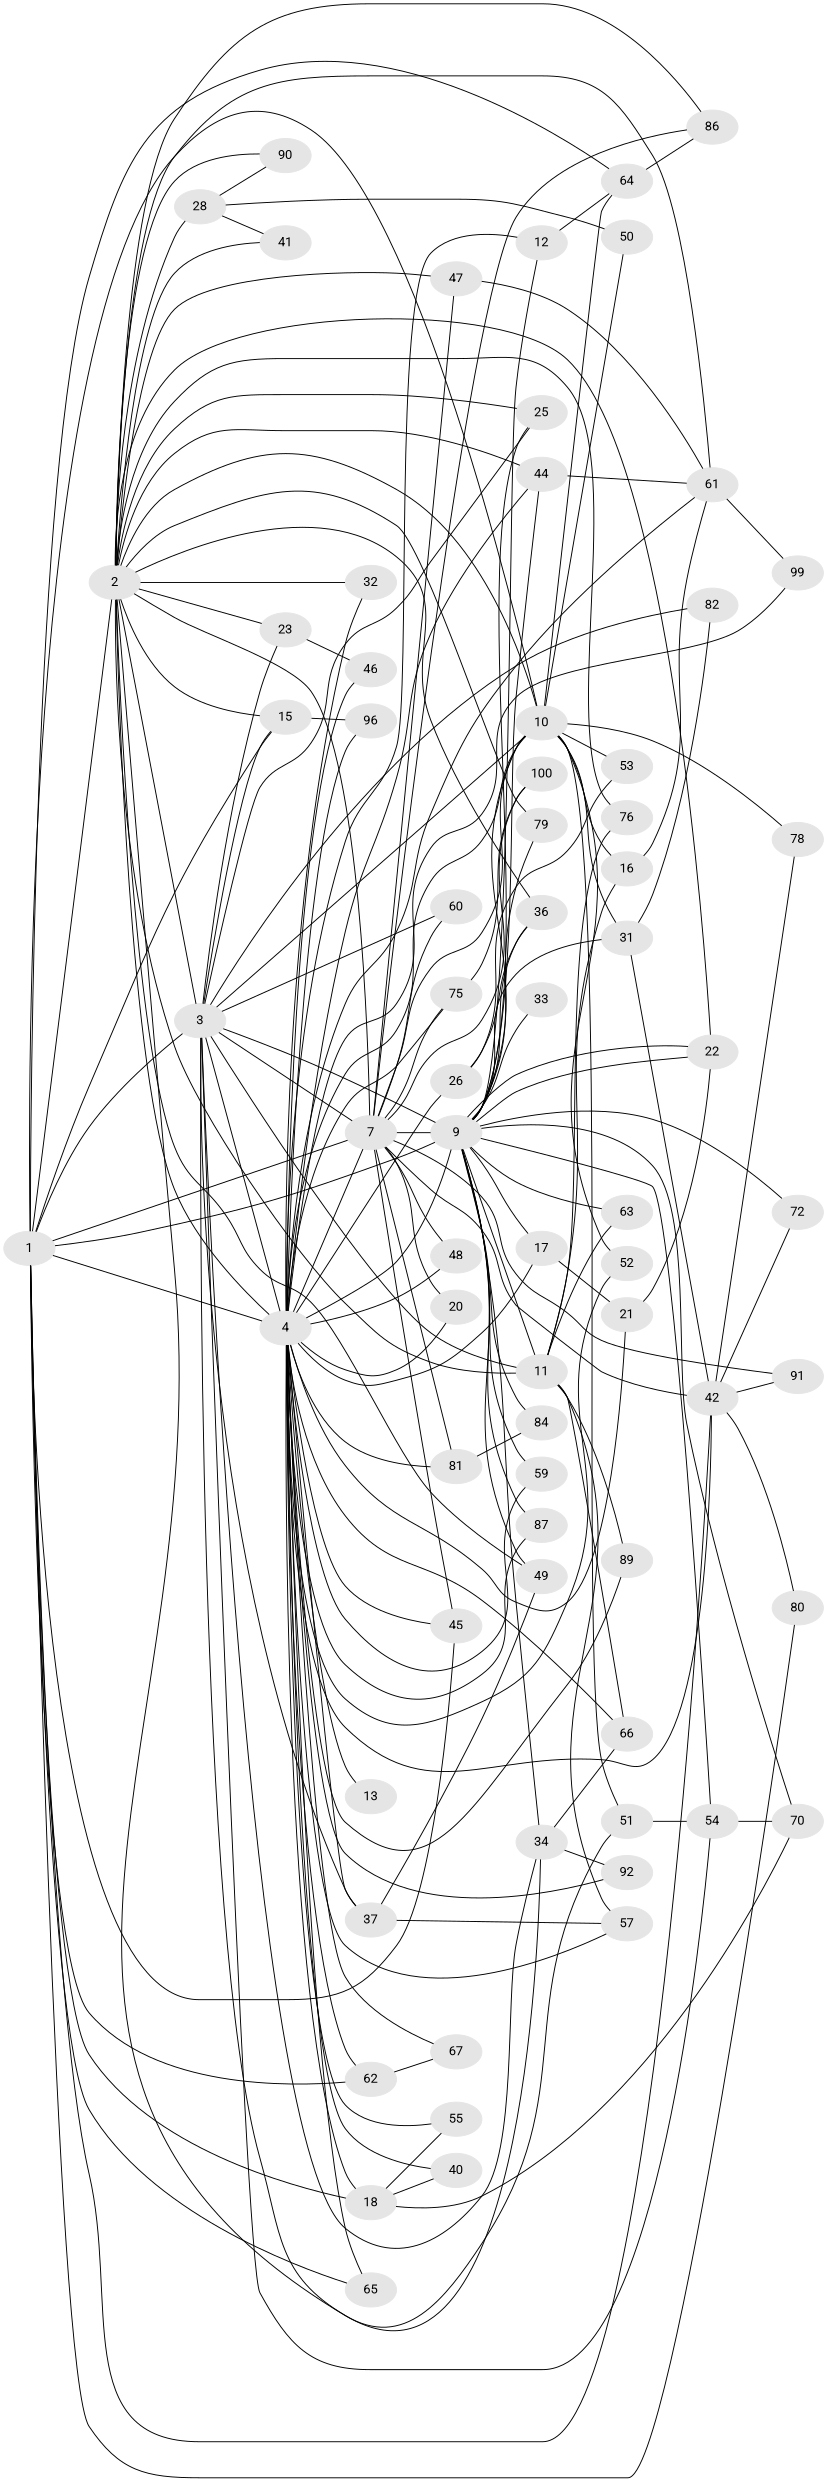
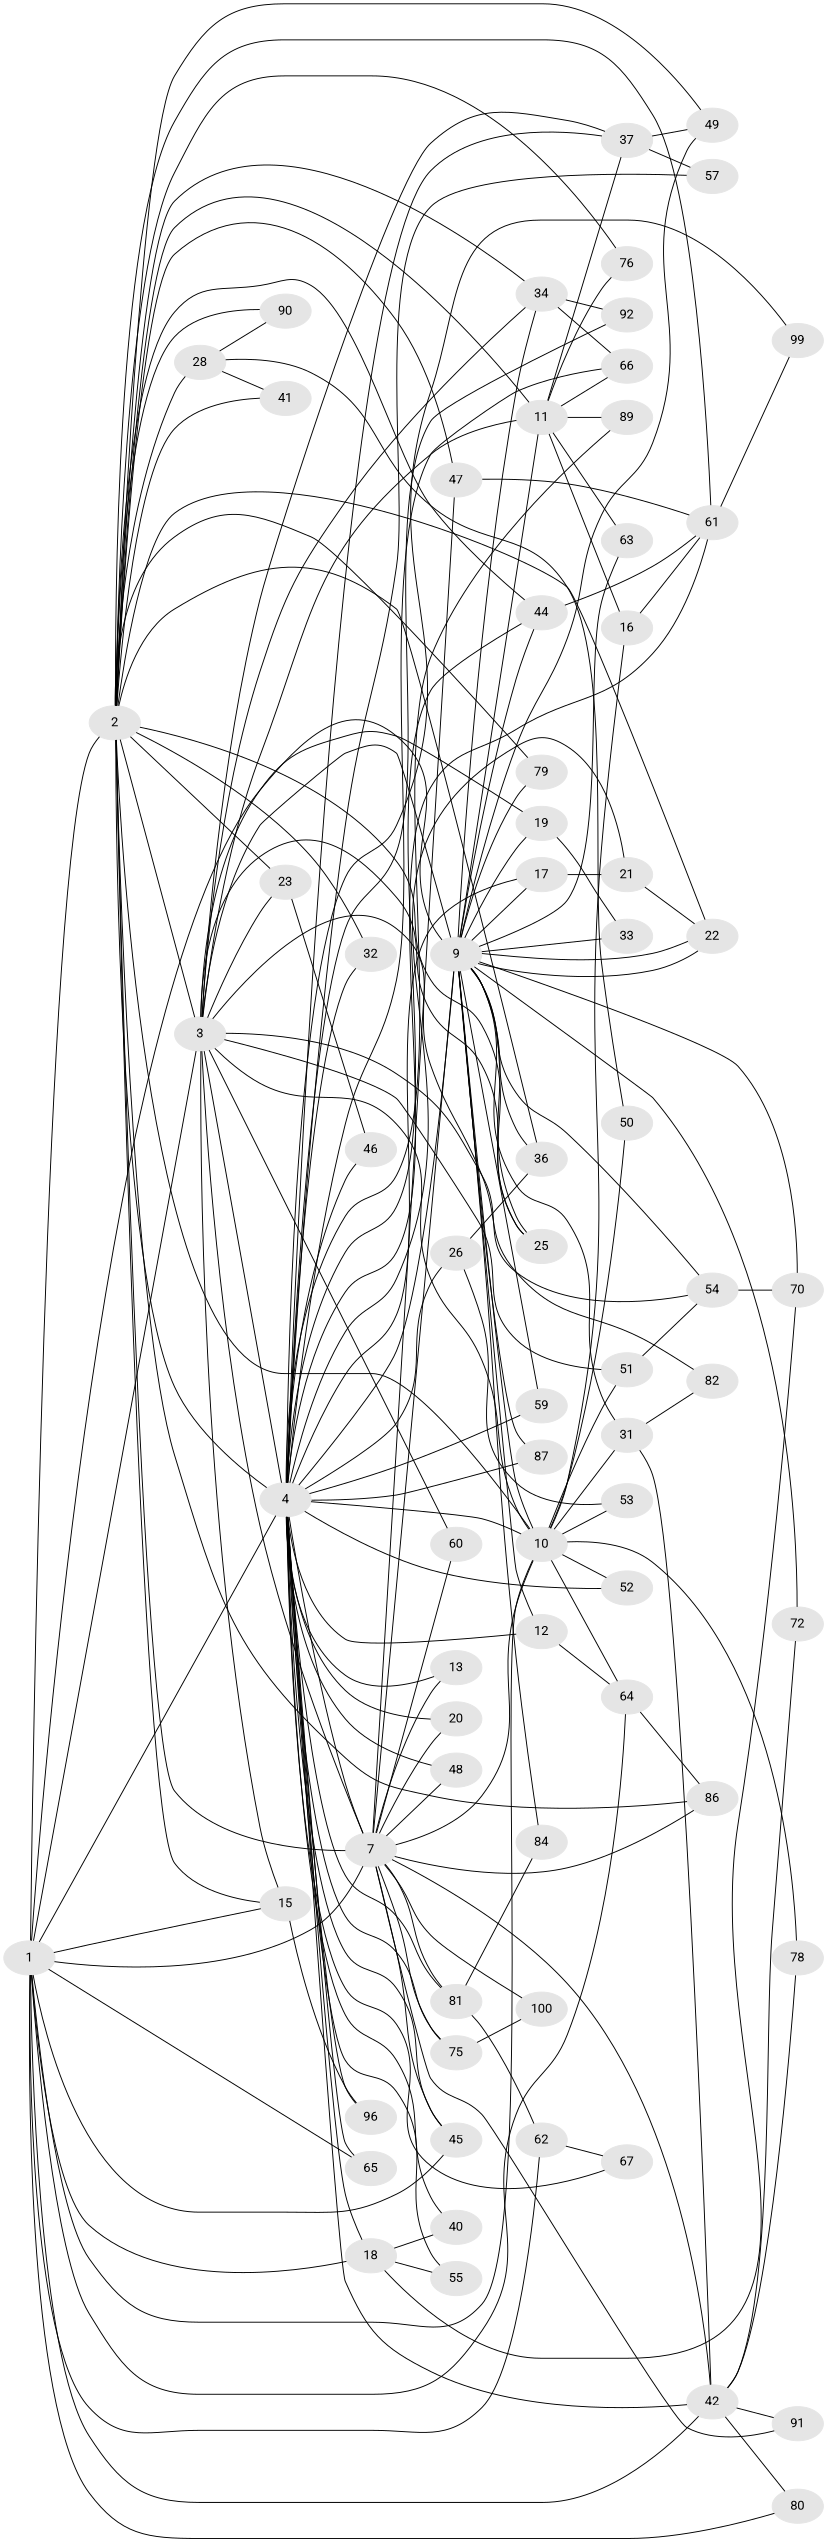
none -> (542, 823)
(584, 1648) -> (584, 279)
(298, 1709) -> (505, 2064)
none -> (411, 1731)
